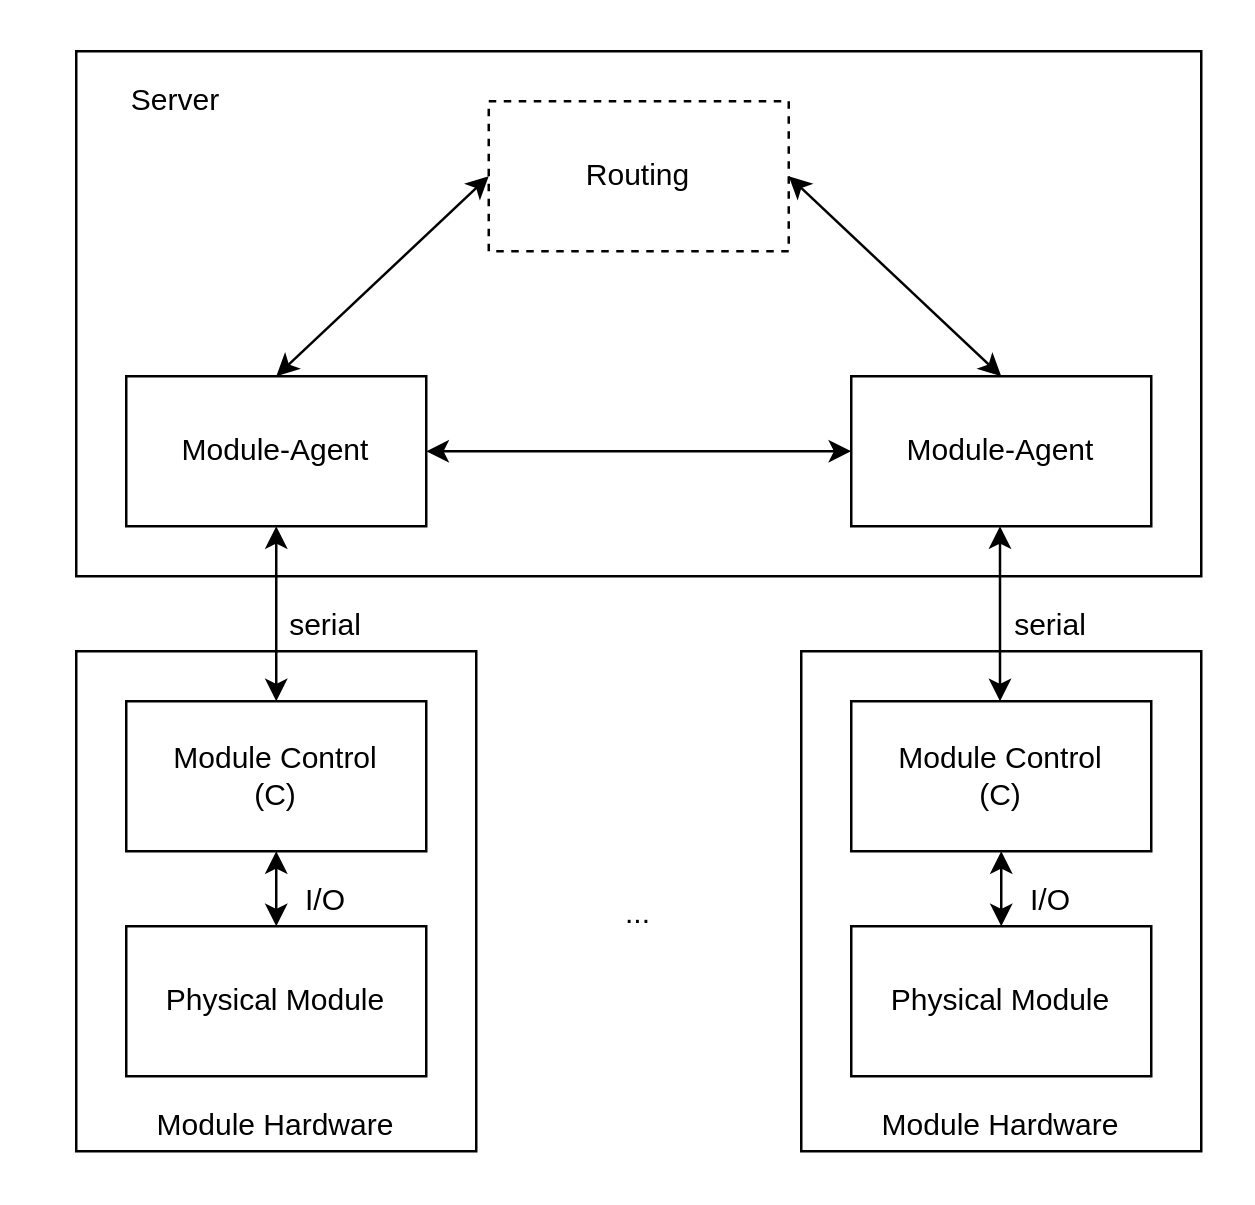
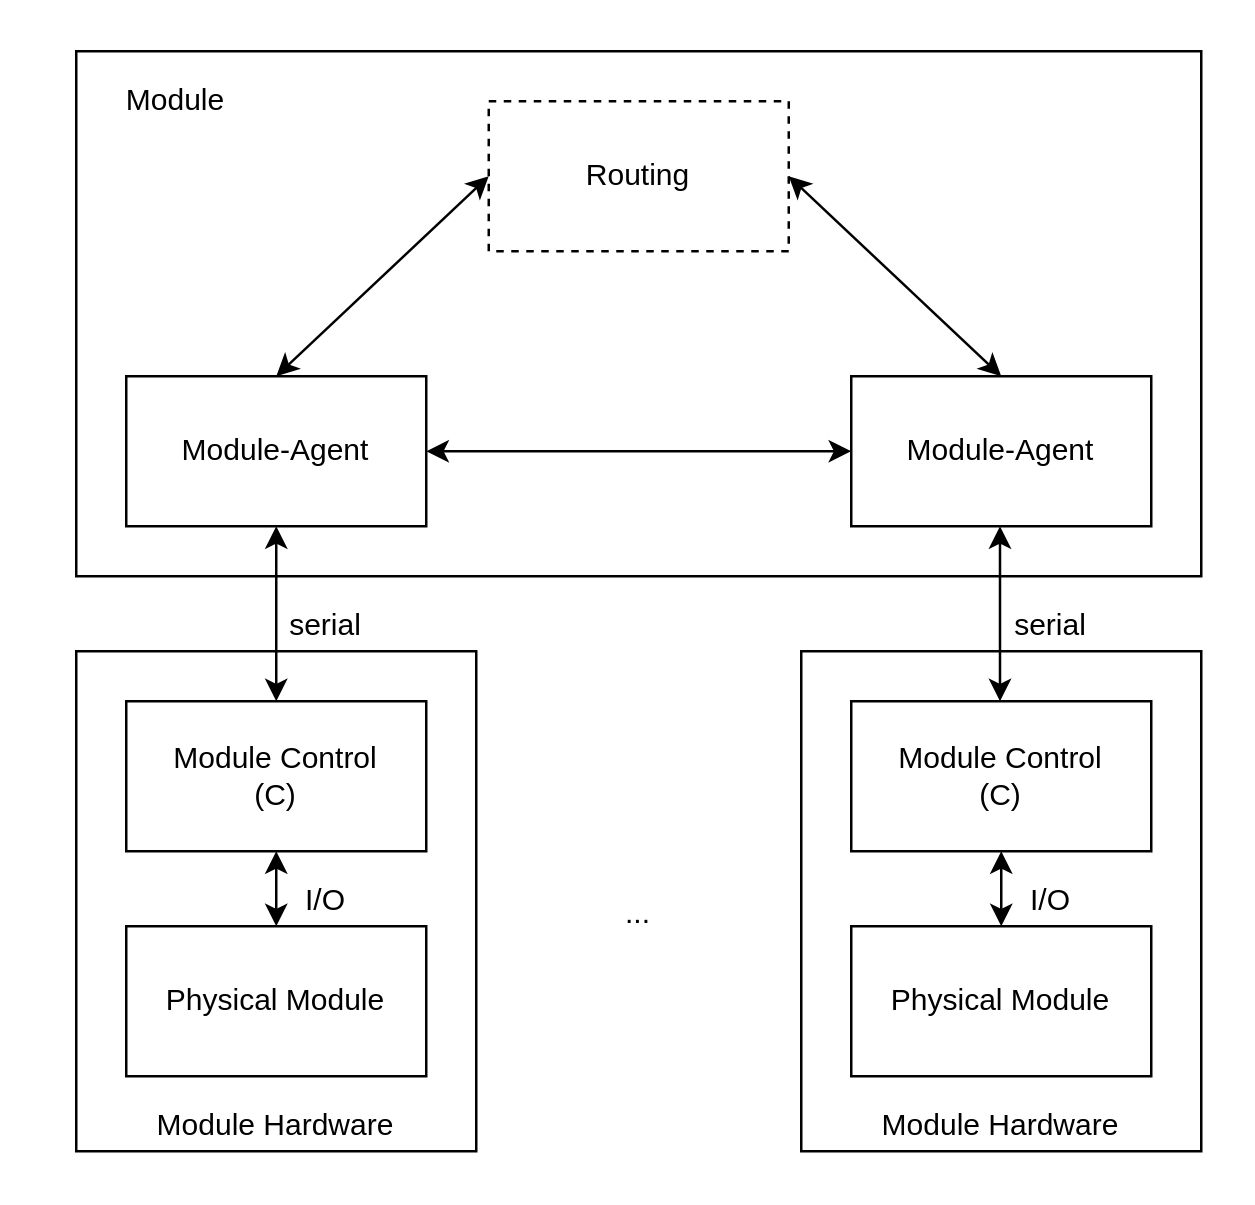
(176, 101) -> (176, 101)
